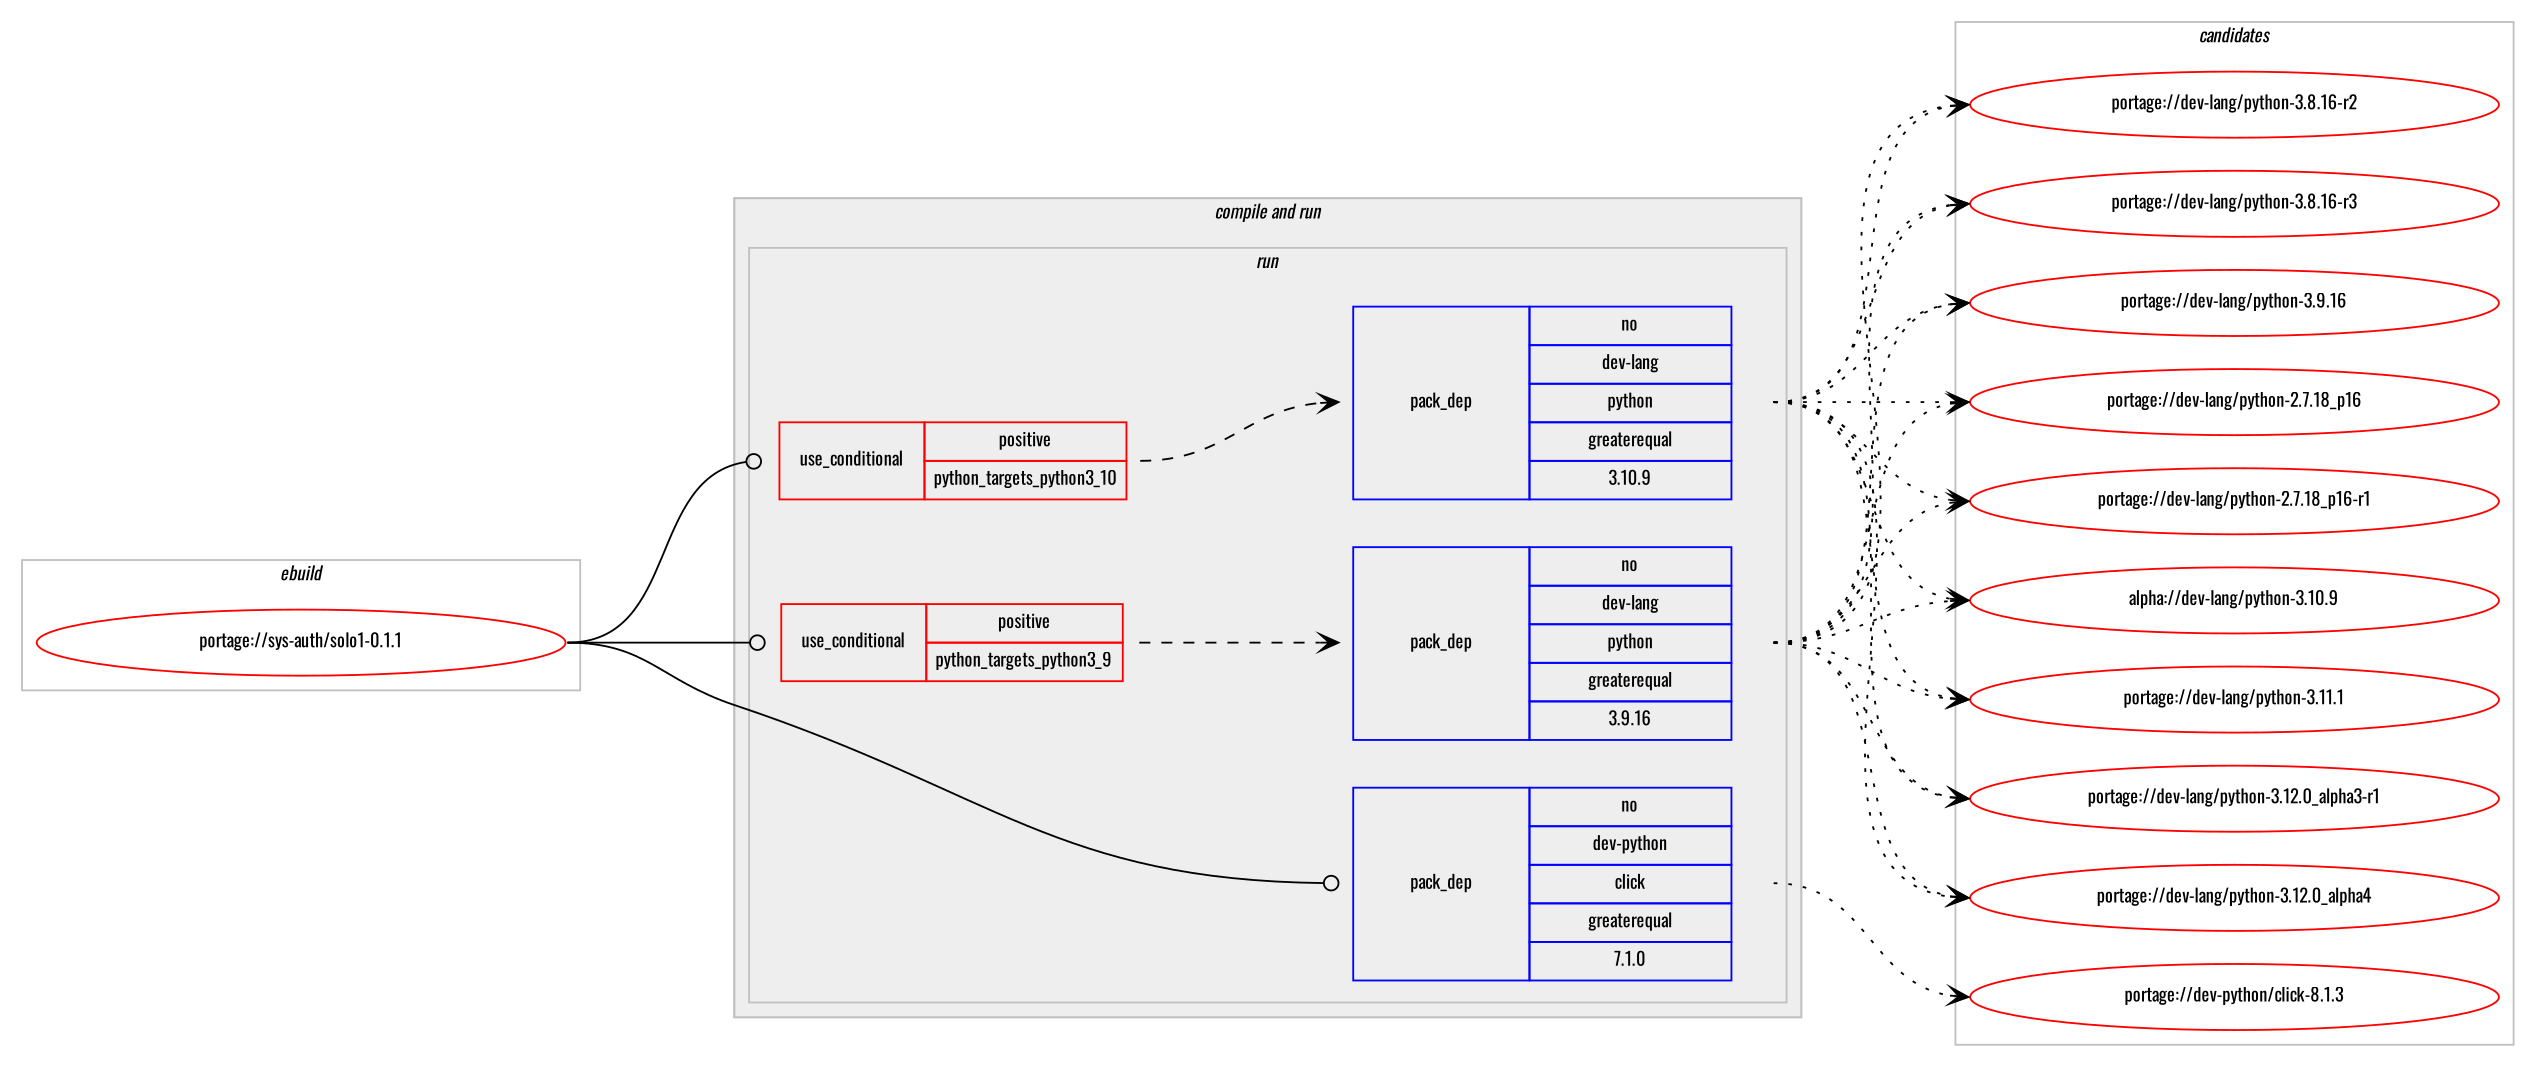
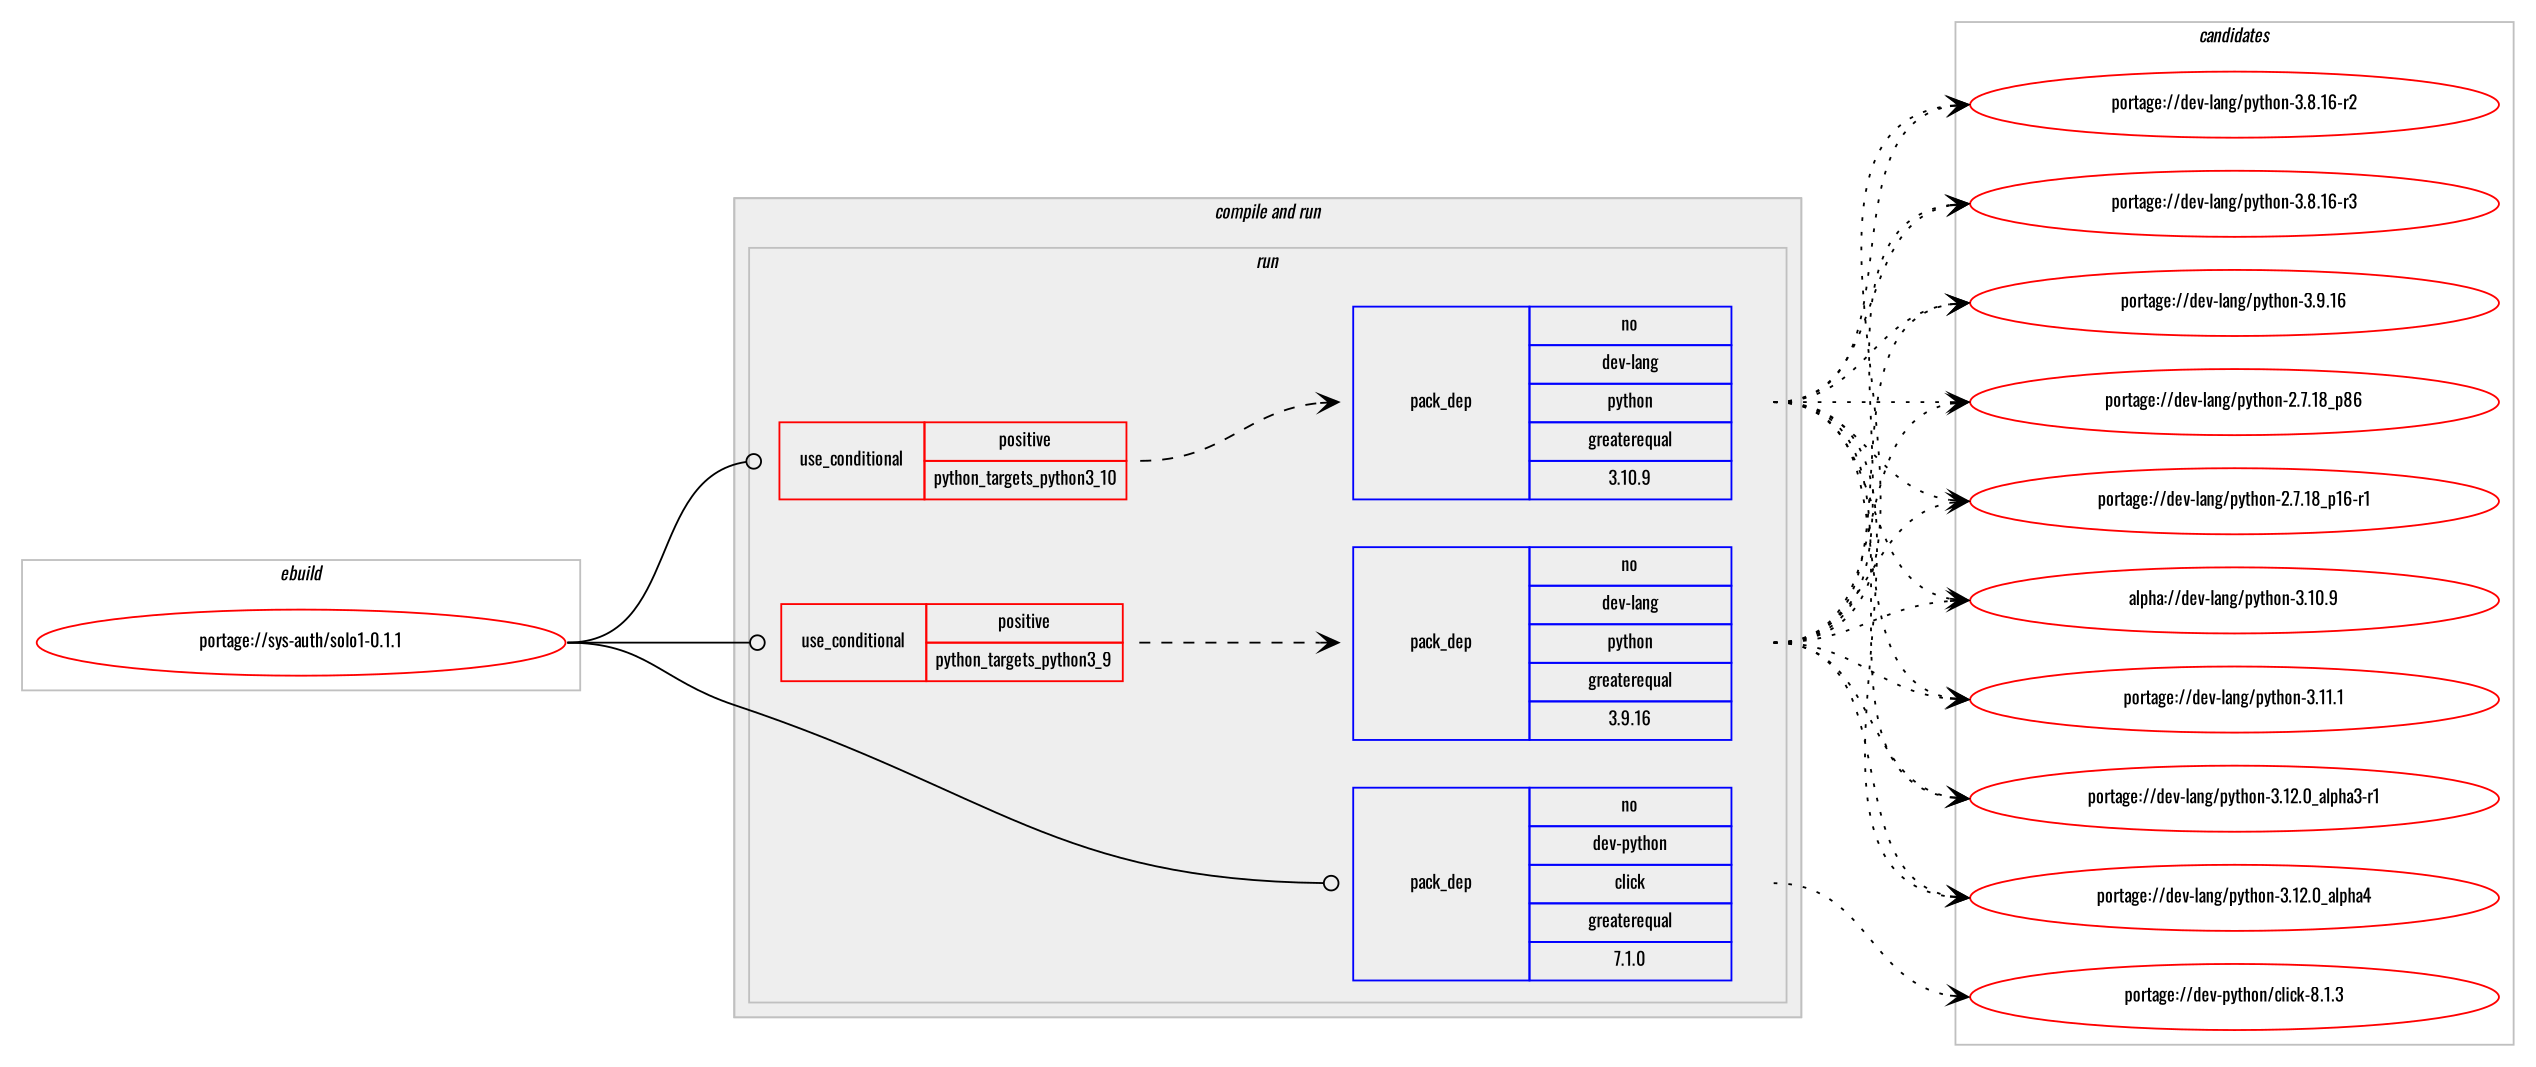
(2235, 402) -> (2235, 402)
